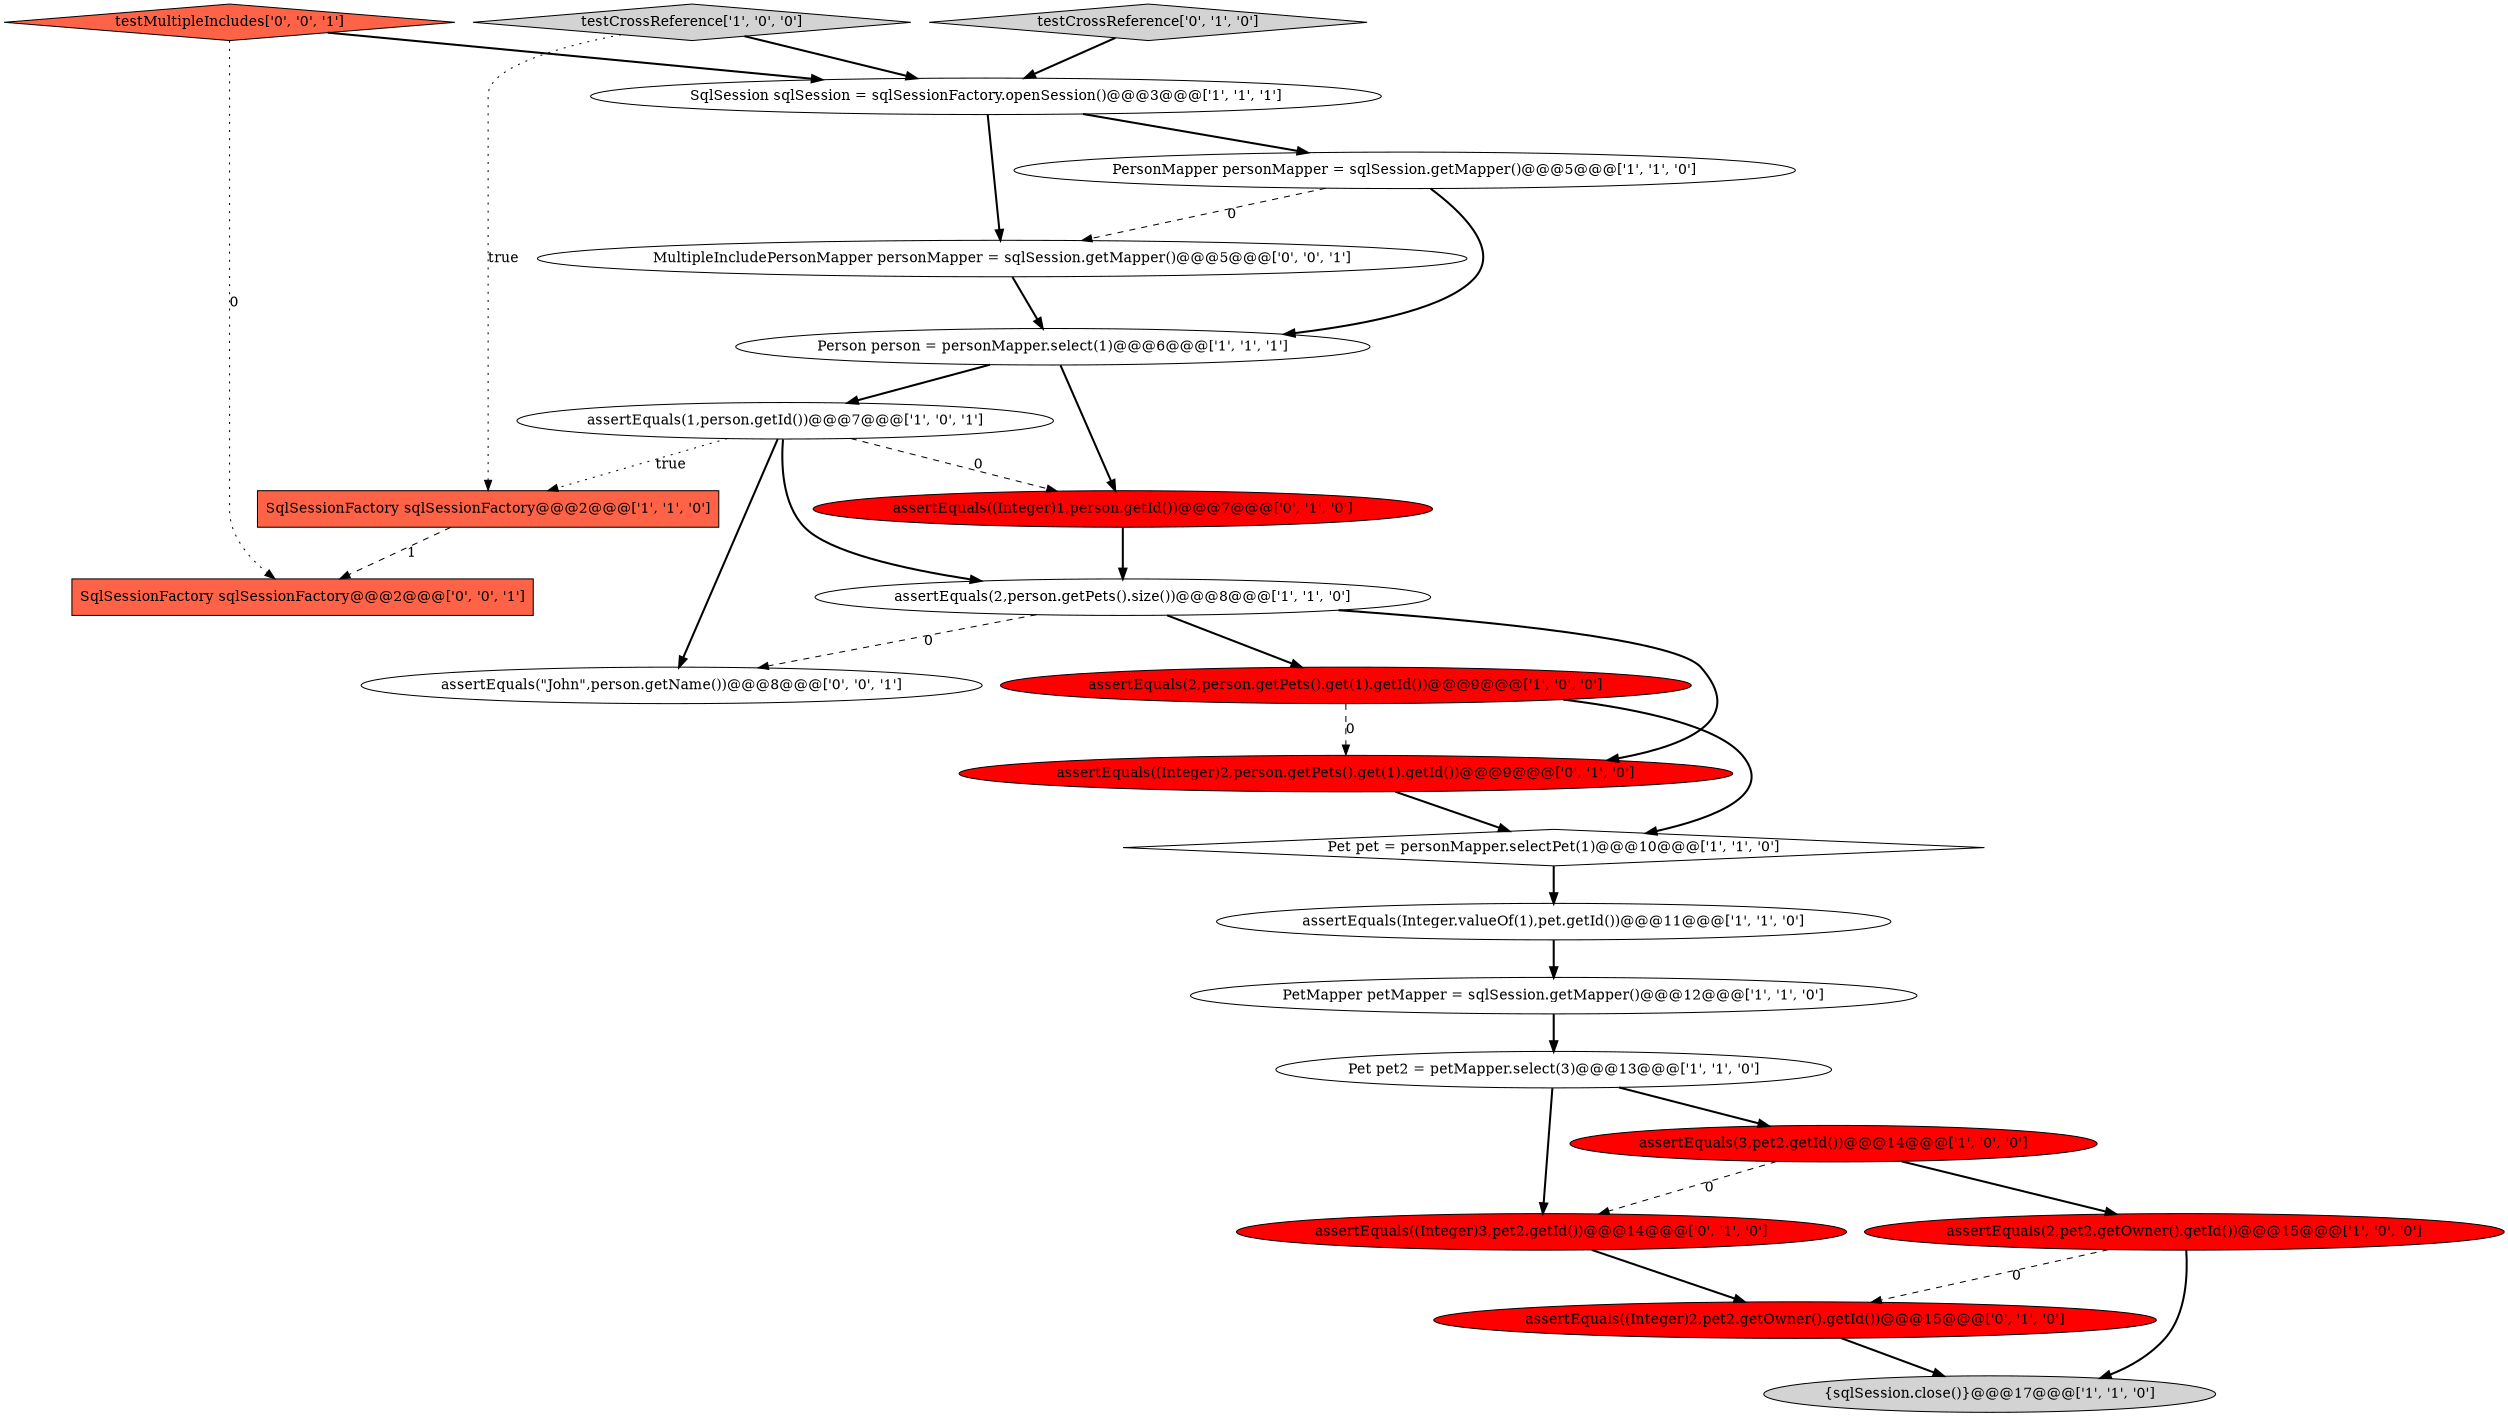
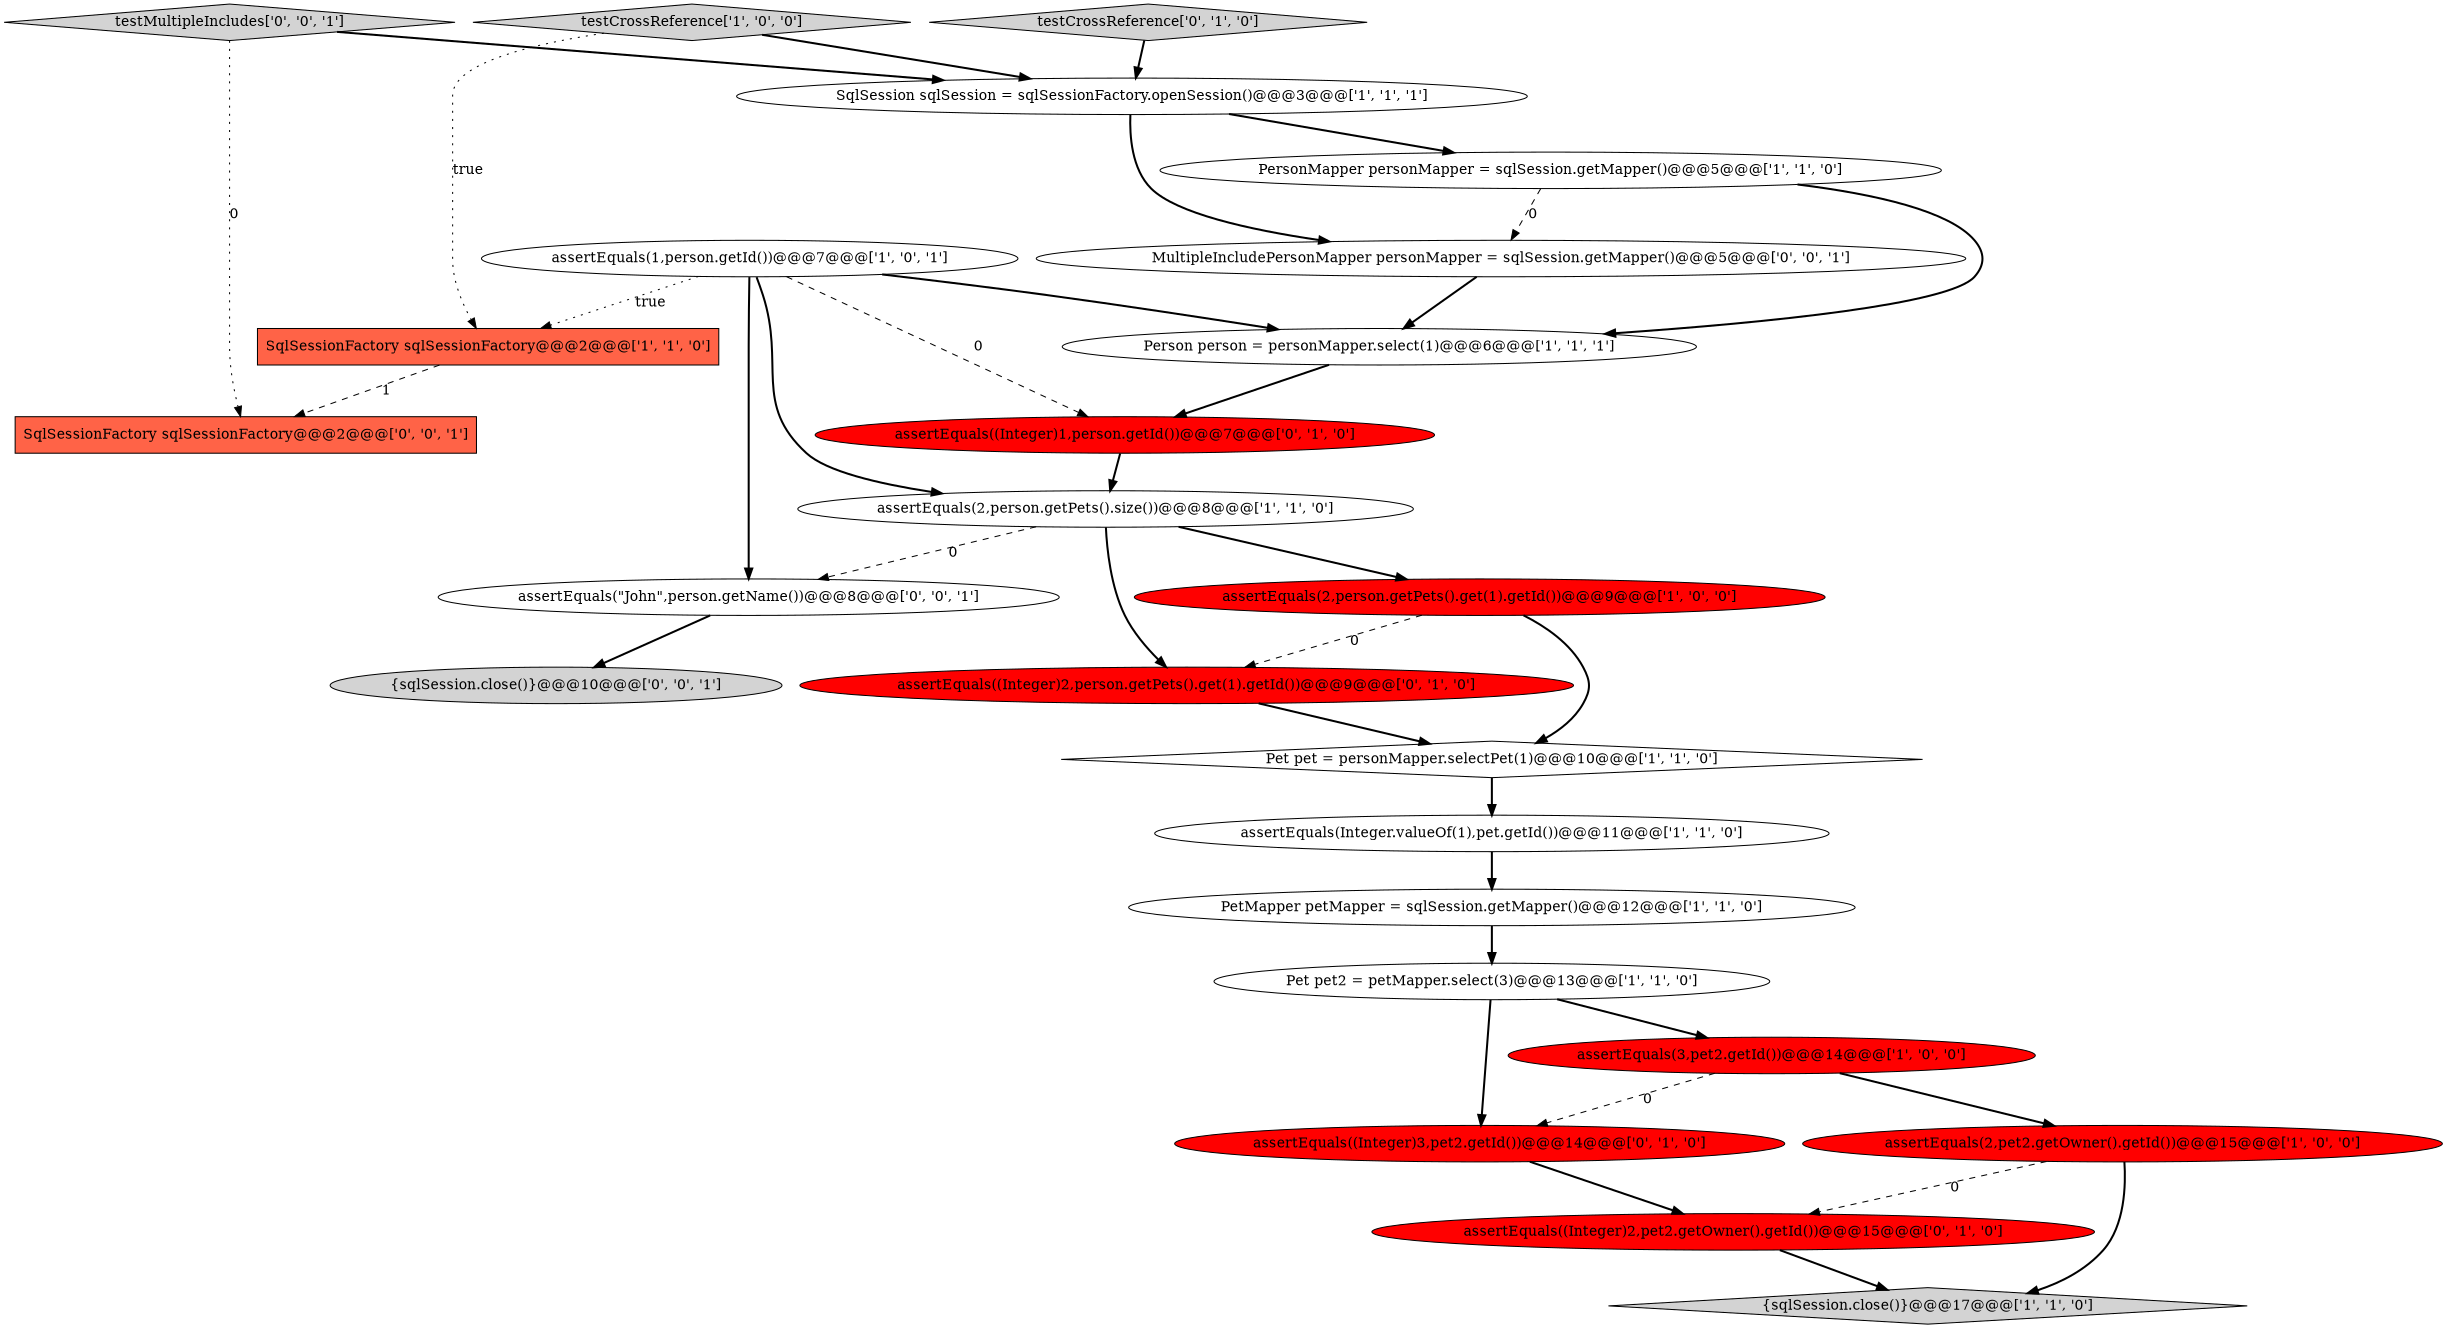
(230, 22) -> (230, 22)
(924, 382) -> (1075, 299)
none -> (556, 685)
(1990, 1394) -> (1928, 1306)
